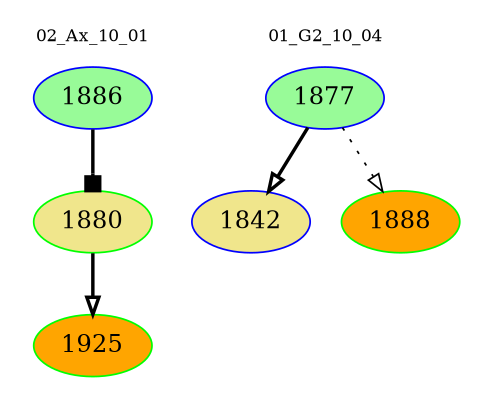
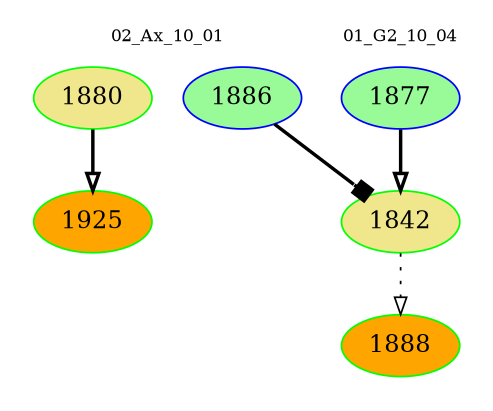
(93, 151) -> (304, 147)
(358, 152) -> (401, 275)
(251, 222) -> (401, 222)
